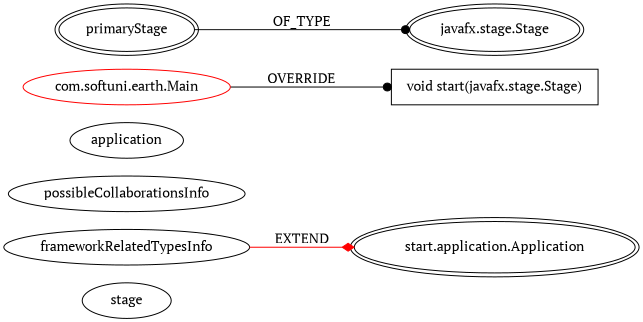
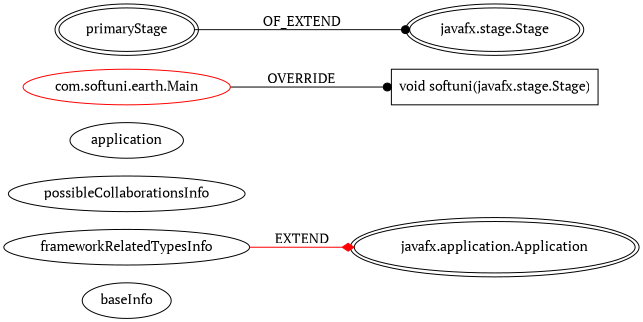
(302, 22) -> (302, 22)
(495, 87) -> (495, 87)
(495, 247) -> (495, 247)
(127, 301) -> (127, 301)
